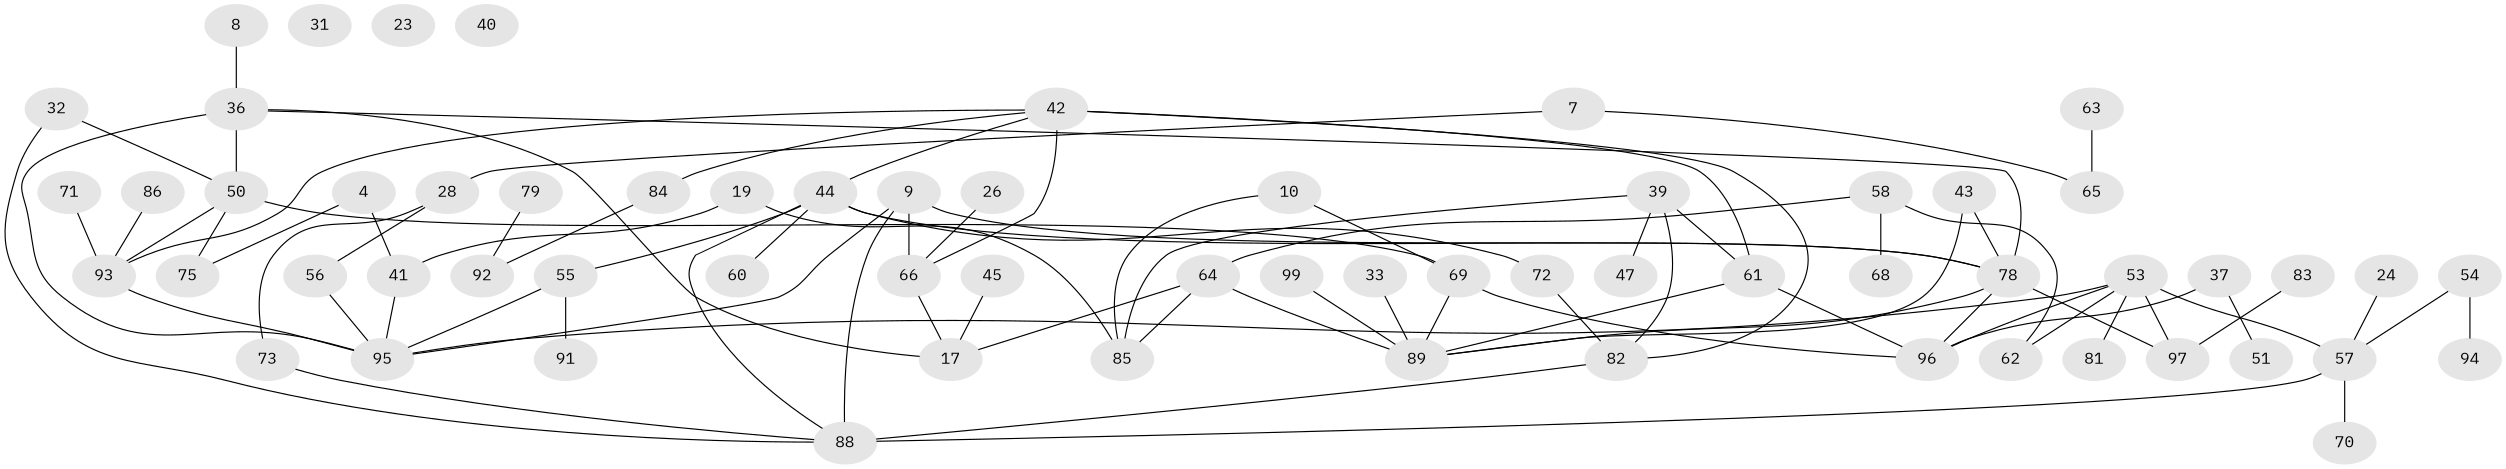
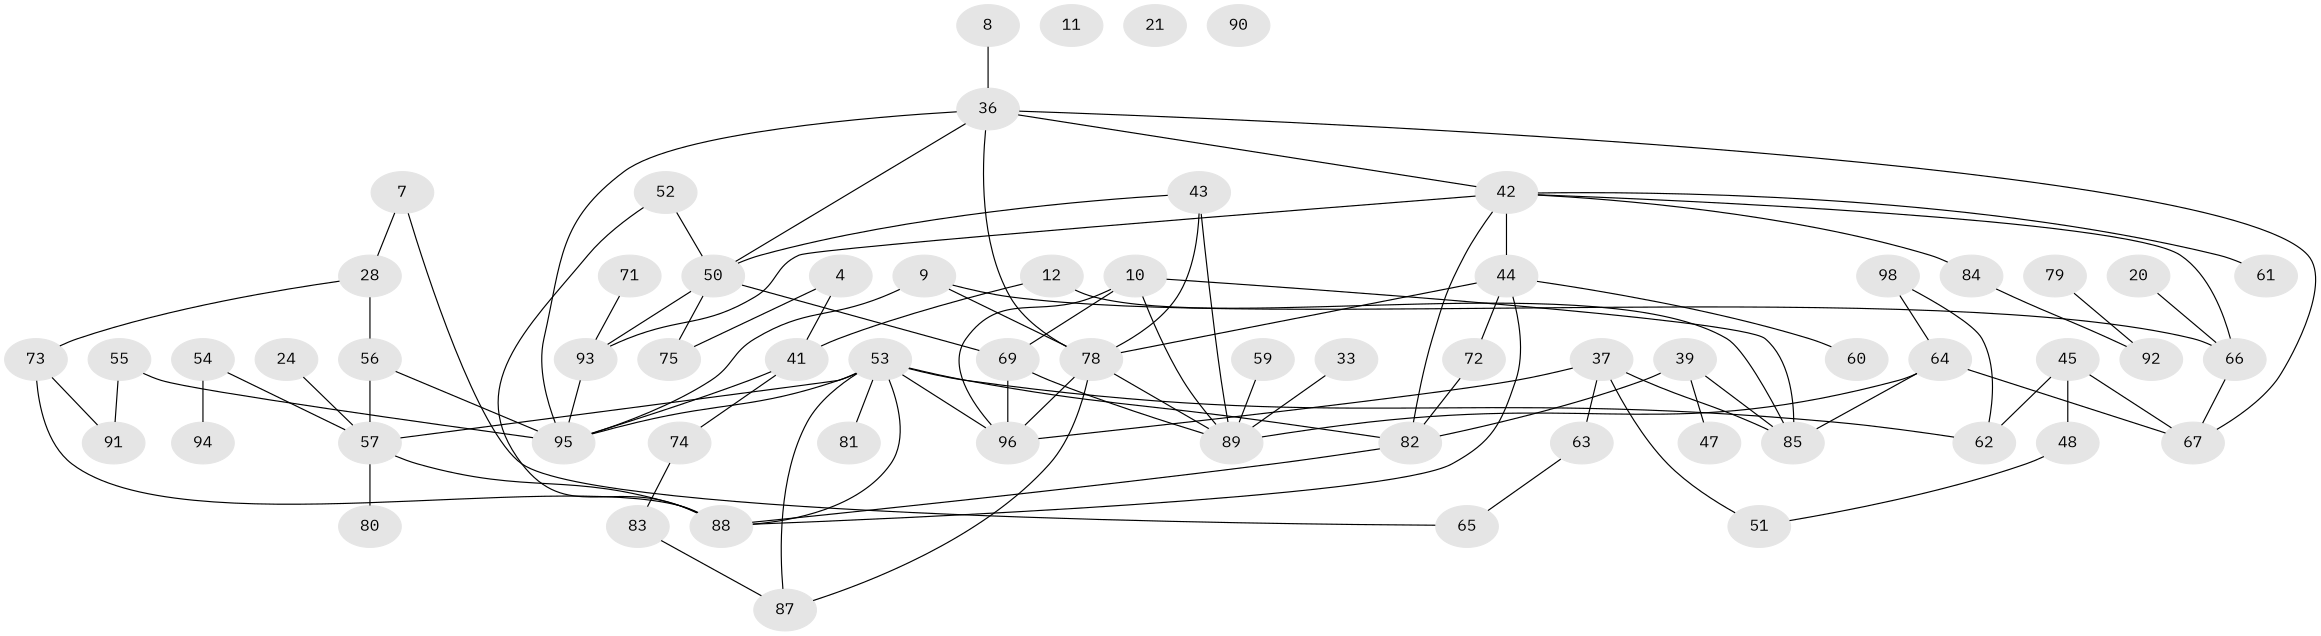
(320, 26) -> (1072, 26)
(403, 26) -> (1155, 26)
(487, 26) -> (1239, 26)
(57, 109) -> (666, 193)
none -> (1247, 151)
(153, 193) -> none
(742, 193) -> (1052, 276)
(992, 193) -> (2139, 276)
(1881, 193) -> (1888, 276)
none -> (951, 217)
(1706, 234) -> none
(699, 241) -> none
(1292, 276) -> (1263, 360)
(1881, 276) -> none
(852, 312) -> (867, 488)
(1828, 312) -> (988, 318)
(1606, 313) -> (1173, 364)
(951, 360) -> (2193, 443)
(2178, 360) -> (785, 610)
none -> (1686, 397)
none -> (75, 401)
none -> (370, 401)
none -> (1592, 401)
none -> (2026, 401)
none -> (1156, 407)
none -> (680, 443)
none -> (2068, 443)
(2345, 443) -> (370, 527)
